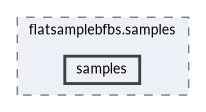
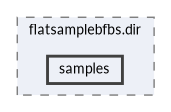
(103, 31) -> (86, 31)
